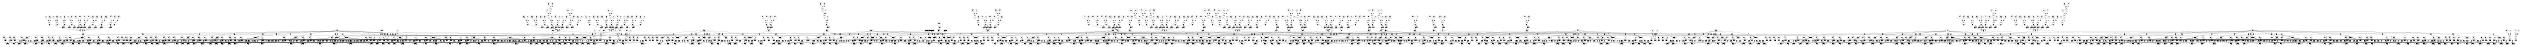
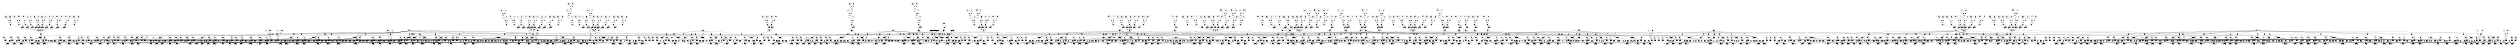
none -> (852, 31)
